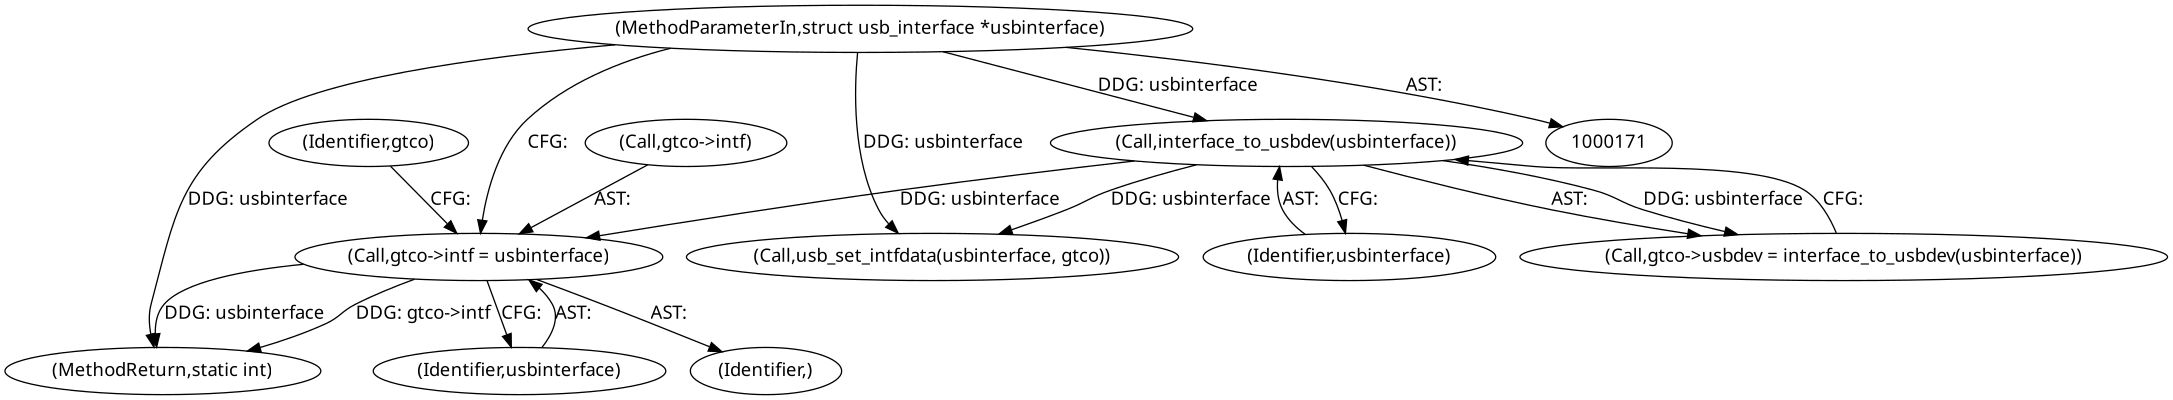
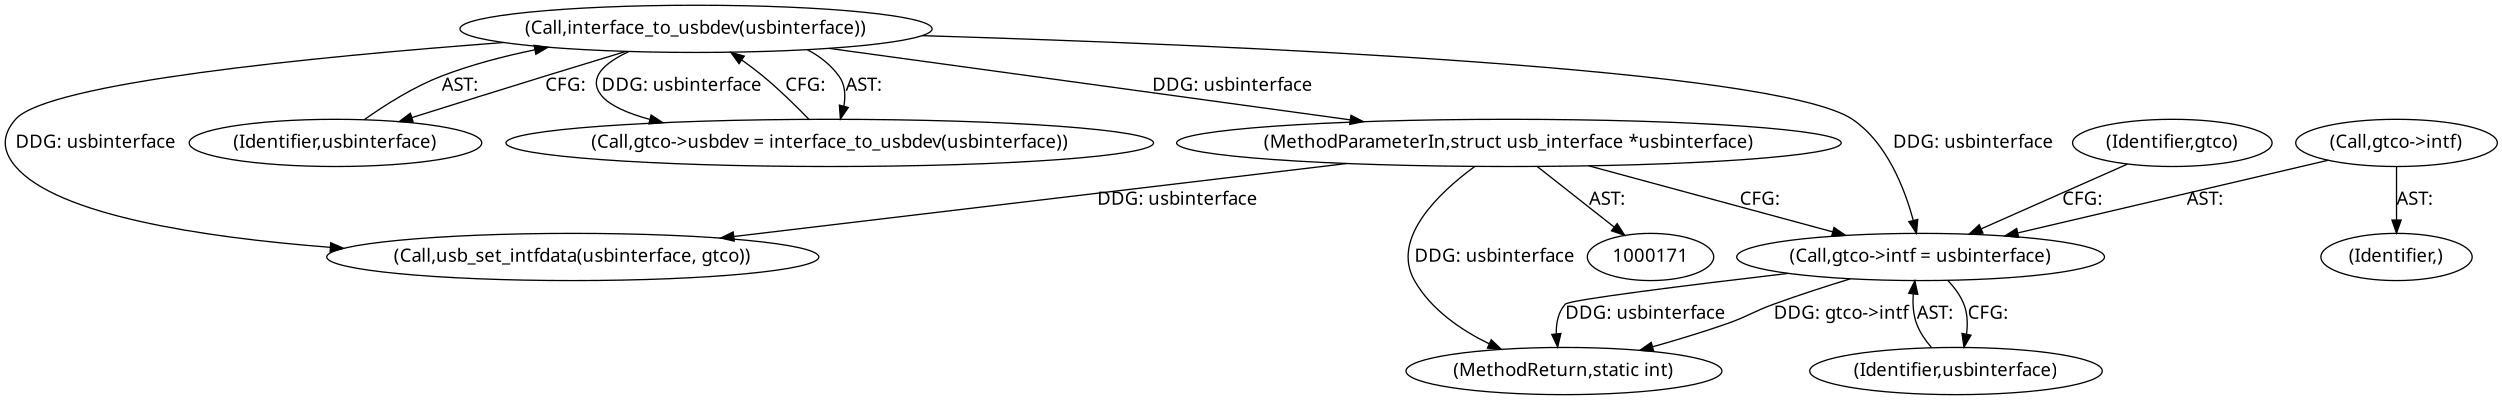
(1068, 85) -> (1090, 84)
(623, 312) -> (2397, 193)
